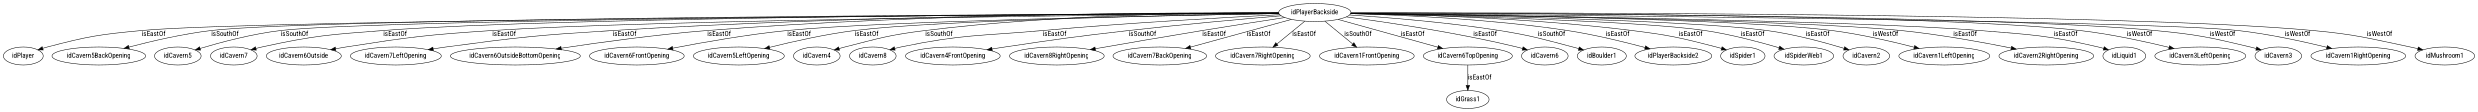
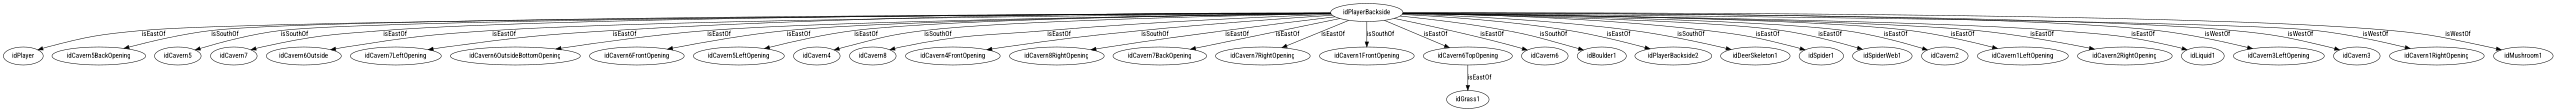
(1886, 34) -> (1963, 34)
none -> (1755, 56)
